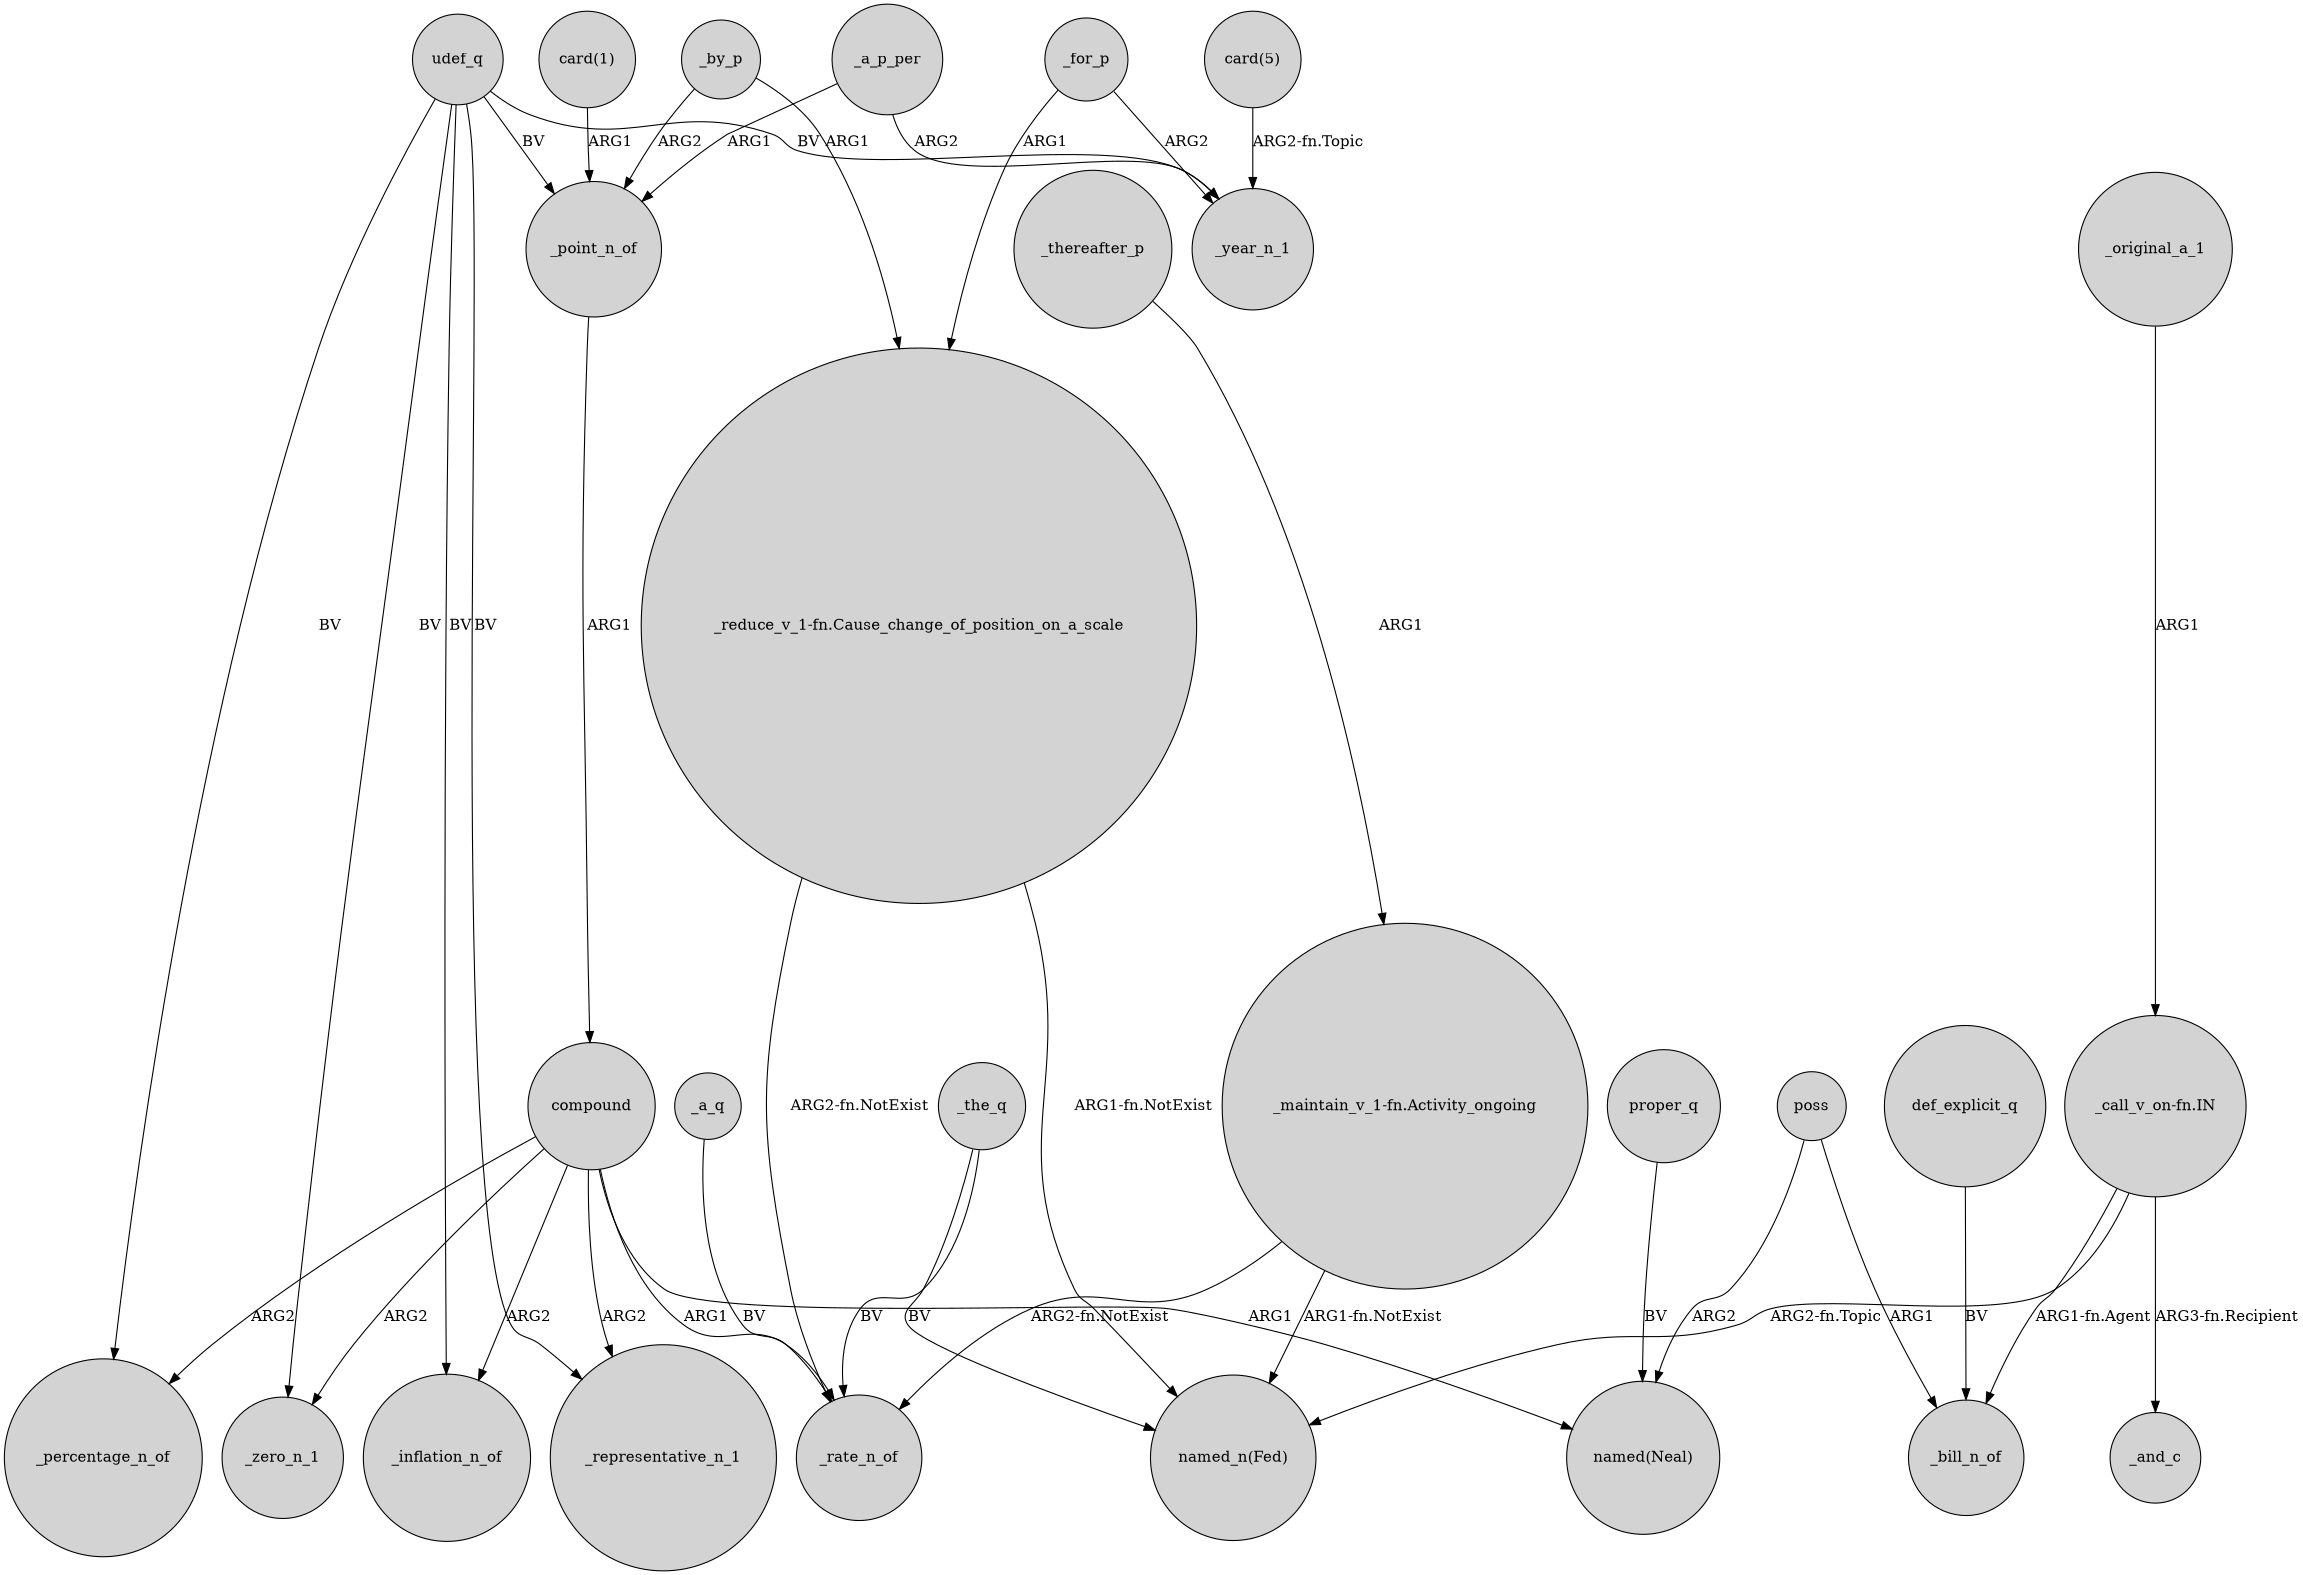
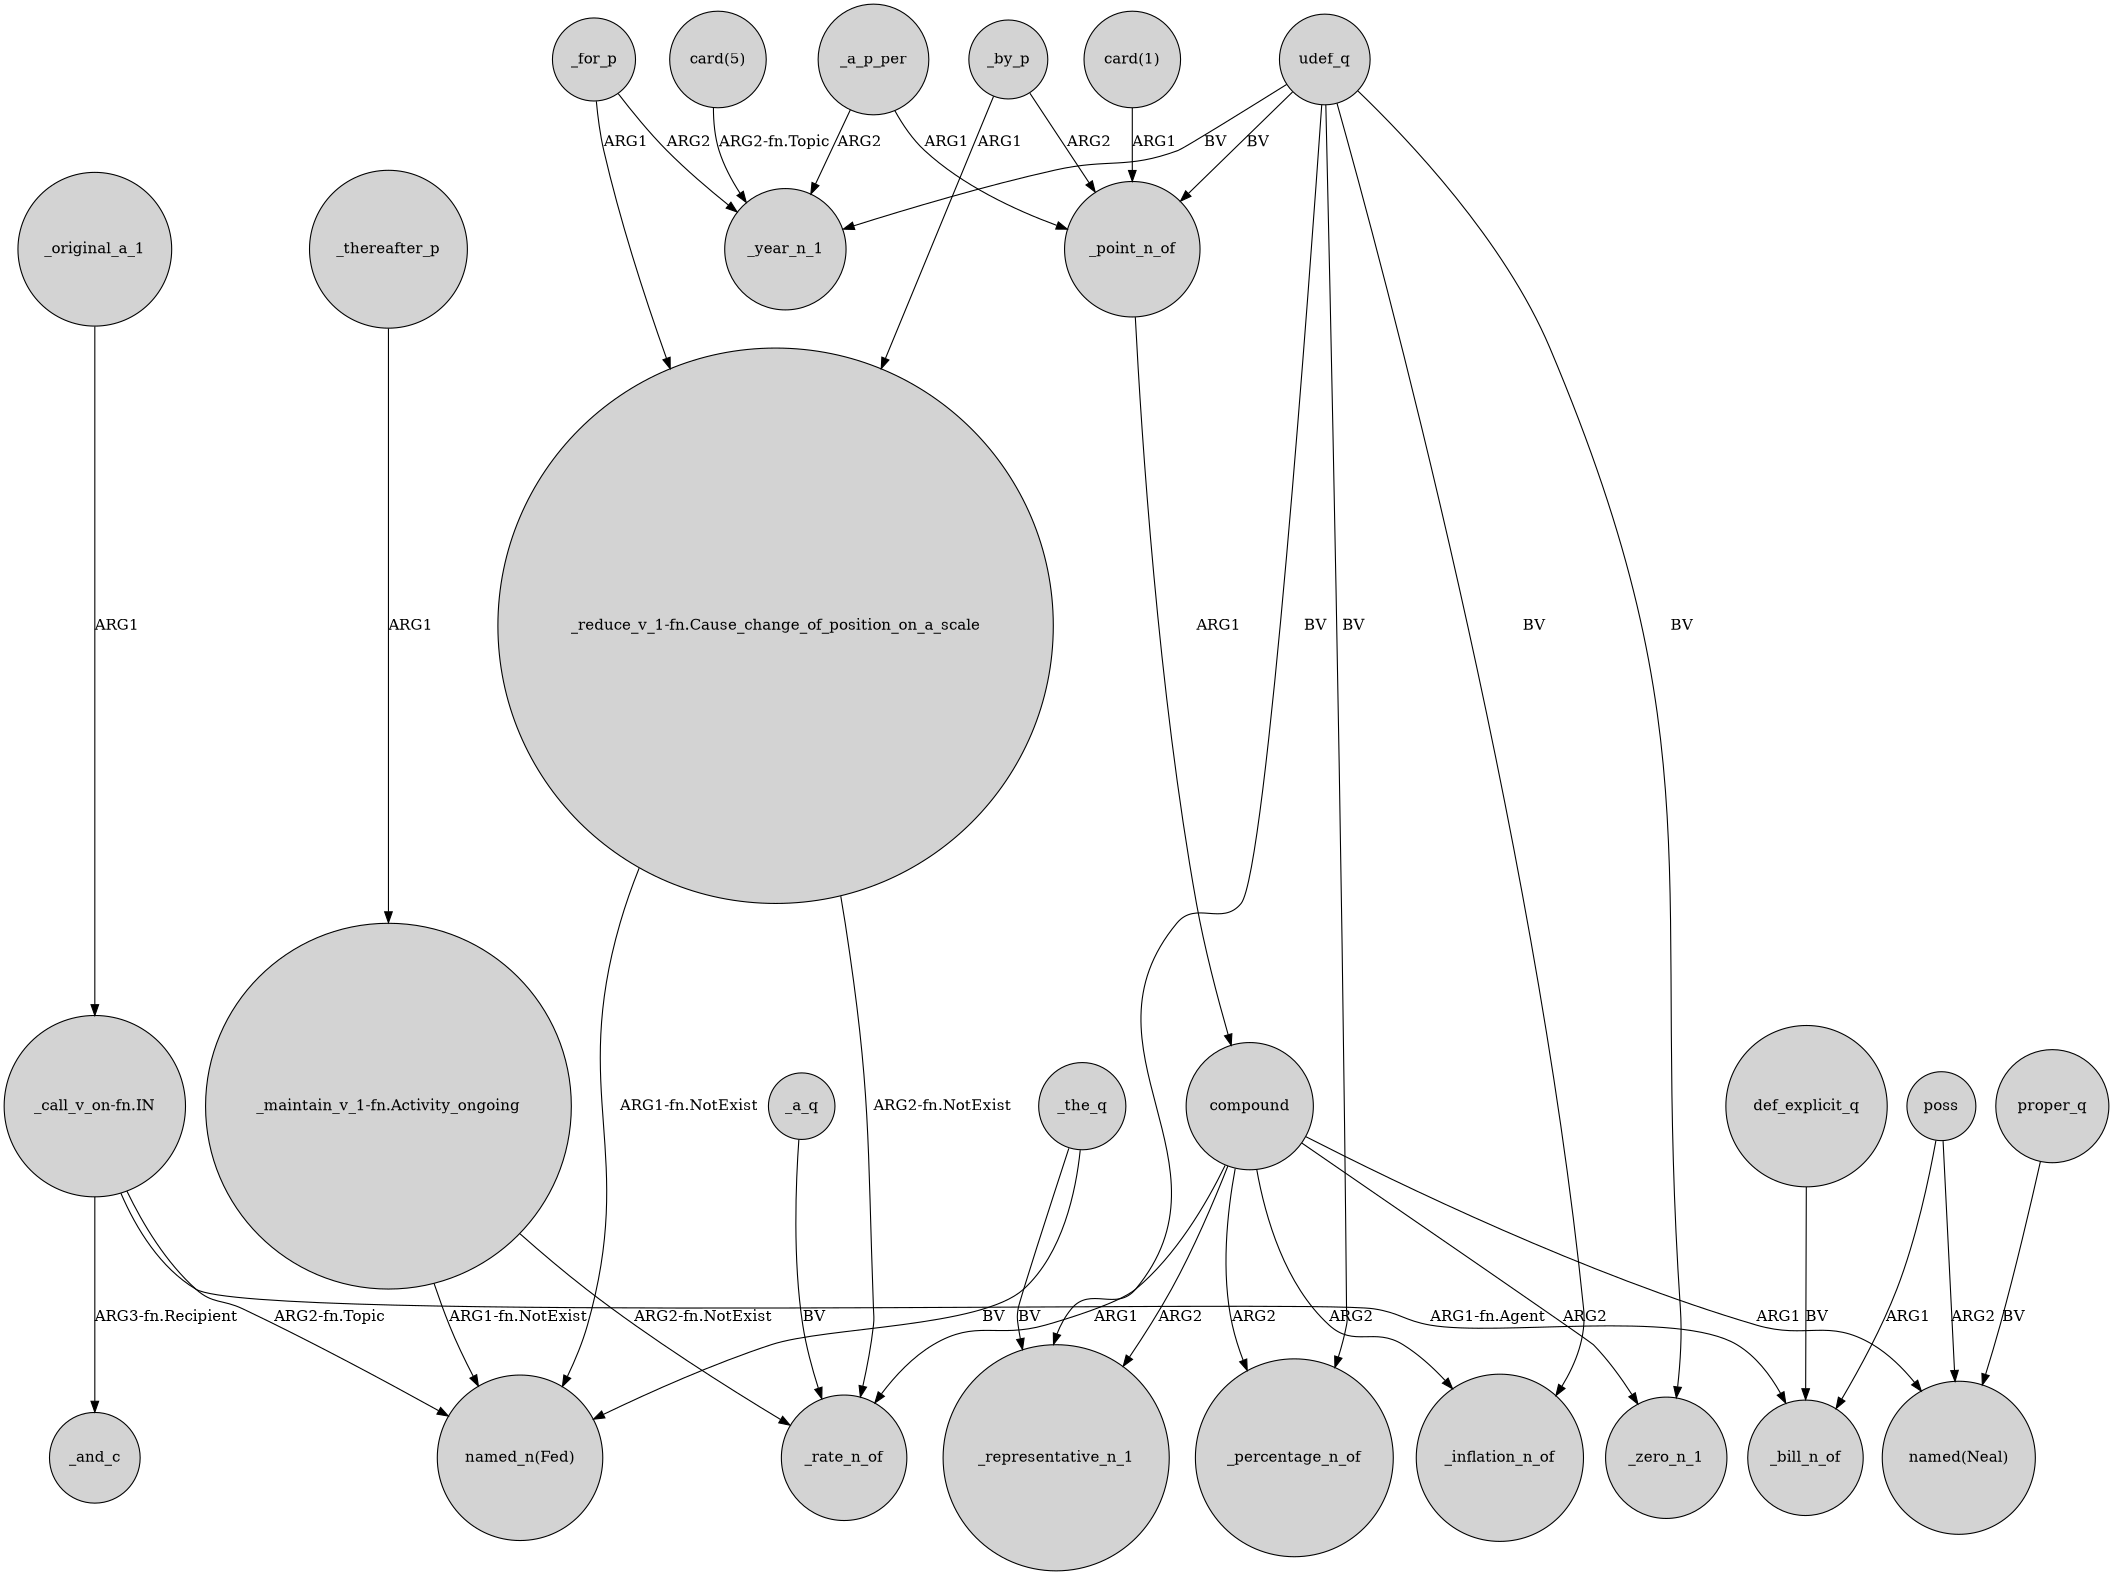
(905, 1298) -> (1038, 1243)
